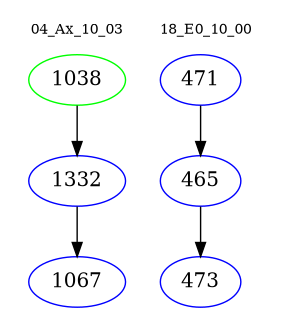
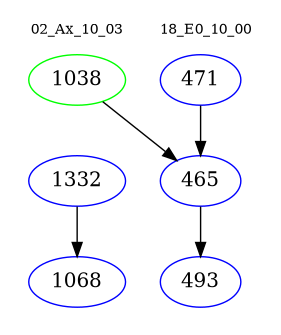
(77, 30) -> (77, 30)
(77, 124) -> (128, 122)
(77, 282) -> (77, 282)
(201, 282) -> (201, 282)
